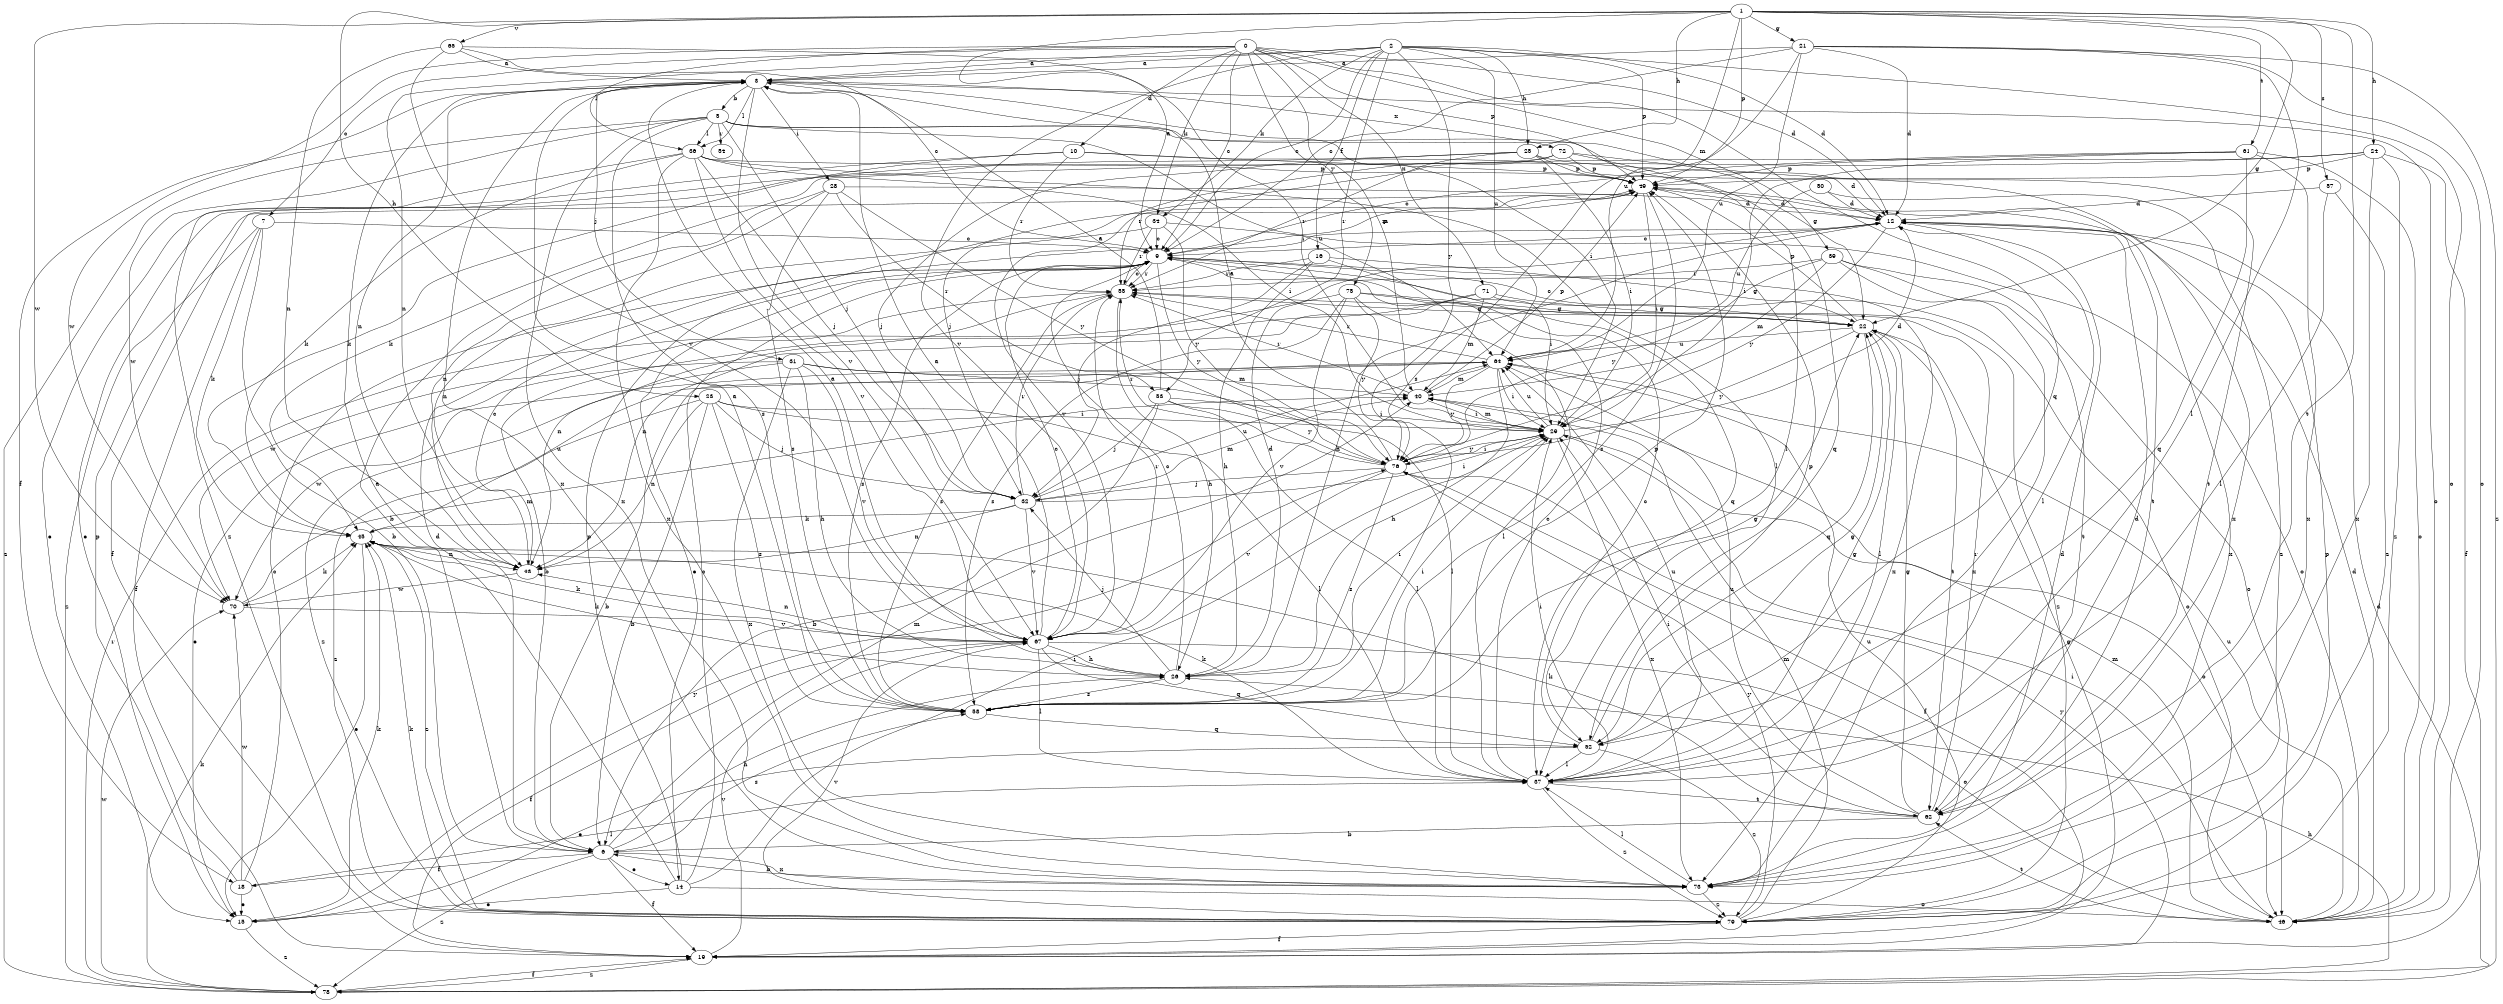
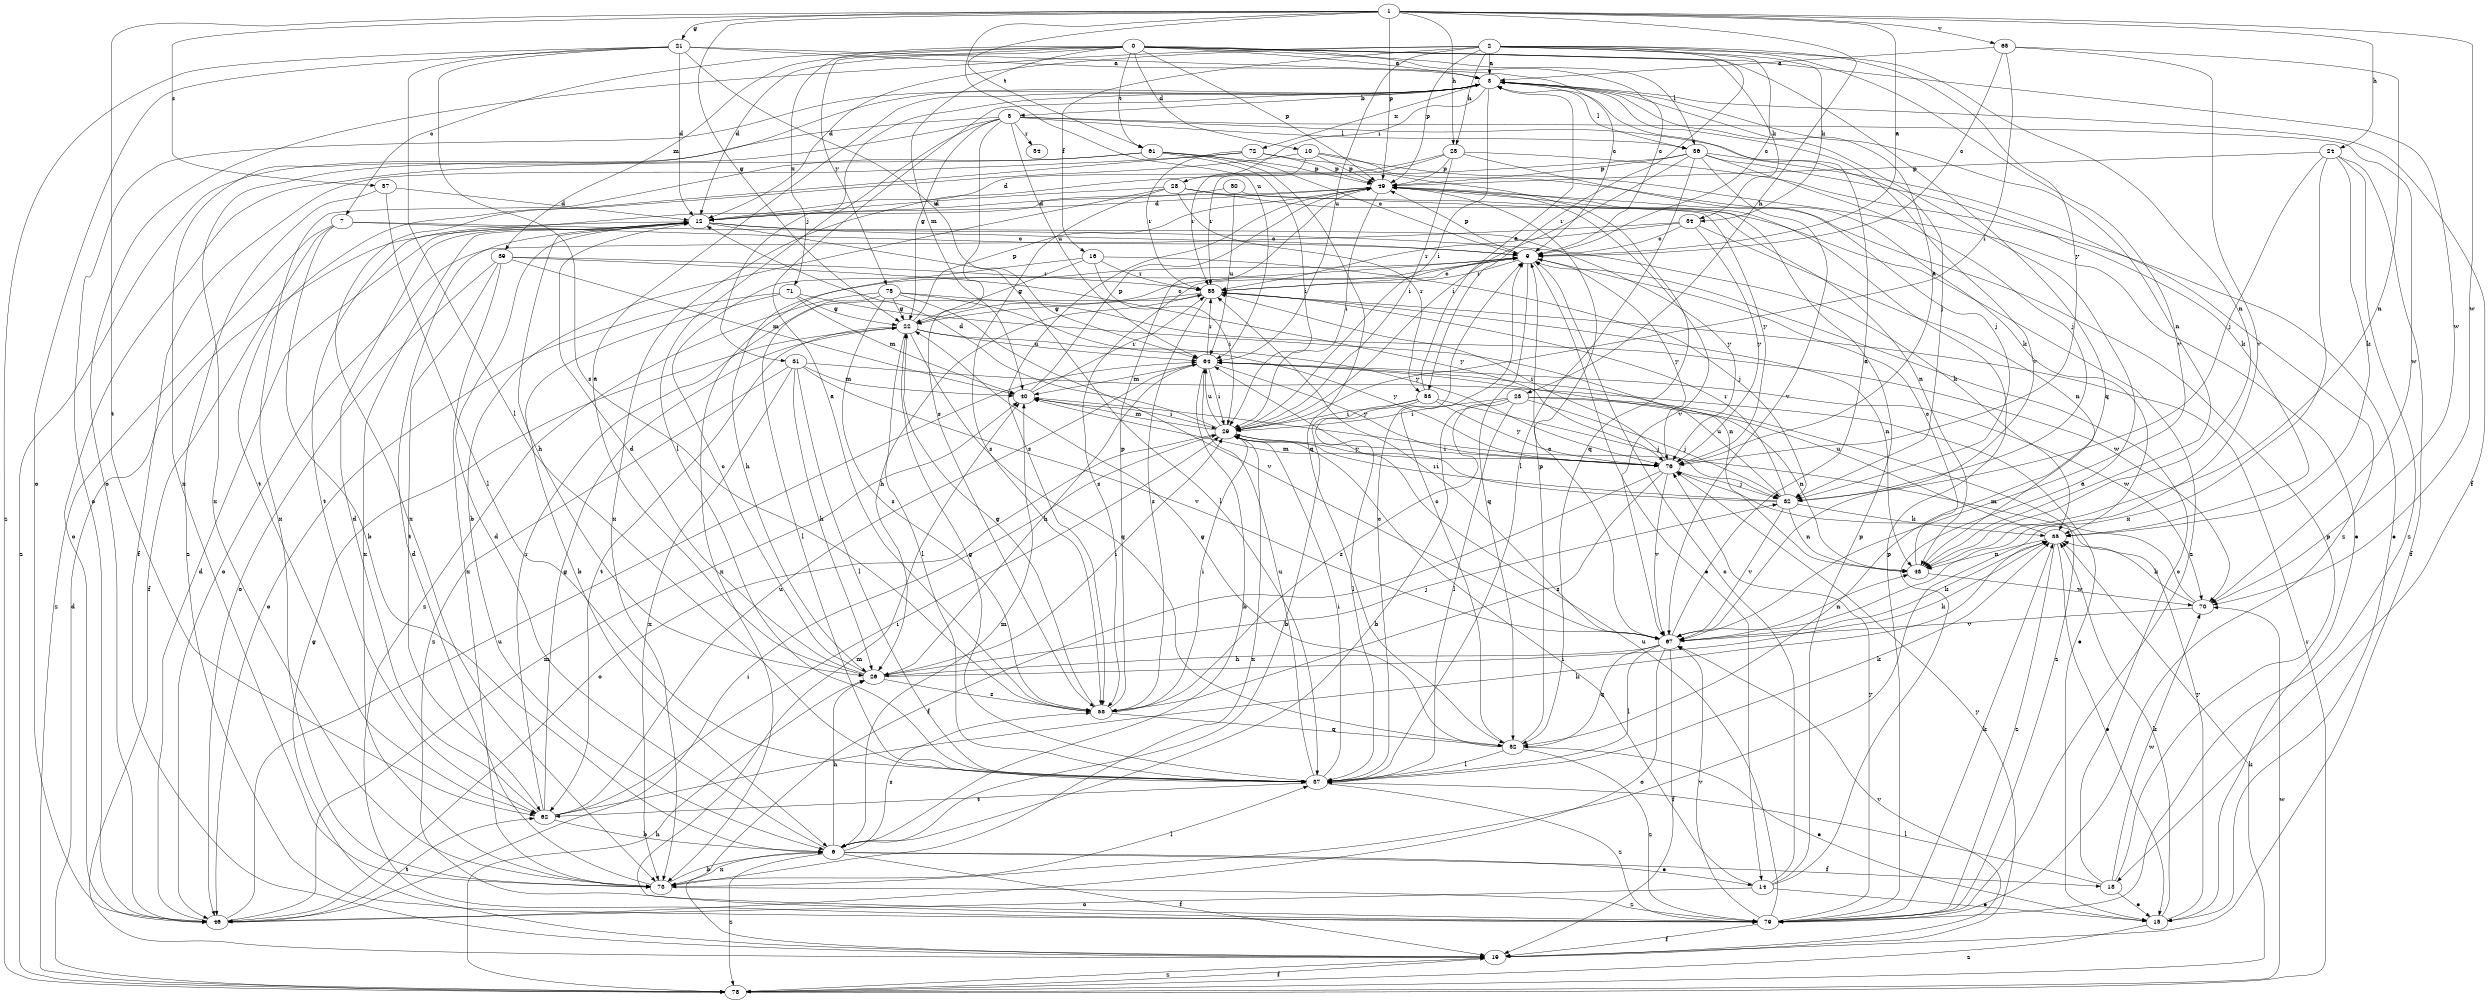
none -> (1119, 100)
(361, 537) -> (2055, 537)
